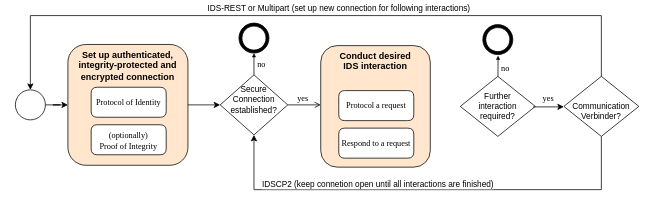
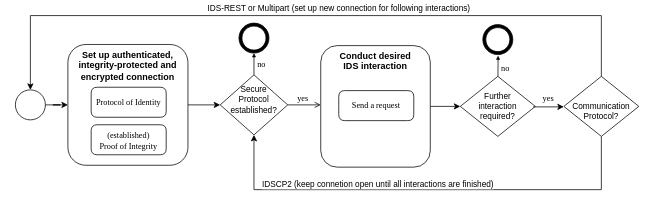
(375, 61) -> (375, 61)
(128, 66) -> (128, 66)
(254, 105) -> (254, 105)
(376, 105) -> (376, 105)
none -> (442, 106)
(601, 106) -> (601, 106)
(129, 140) -> (129, 140)
(376, 143) -> none
